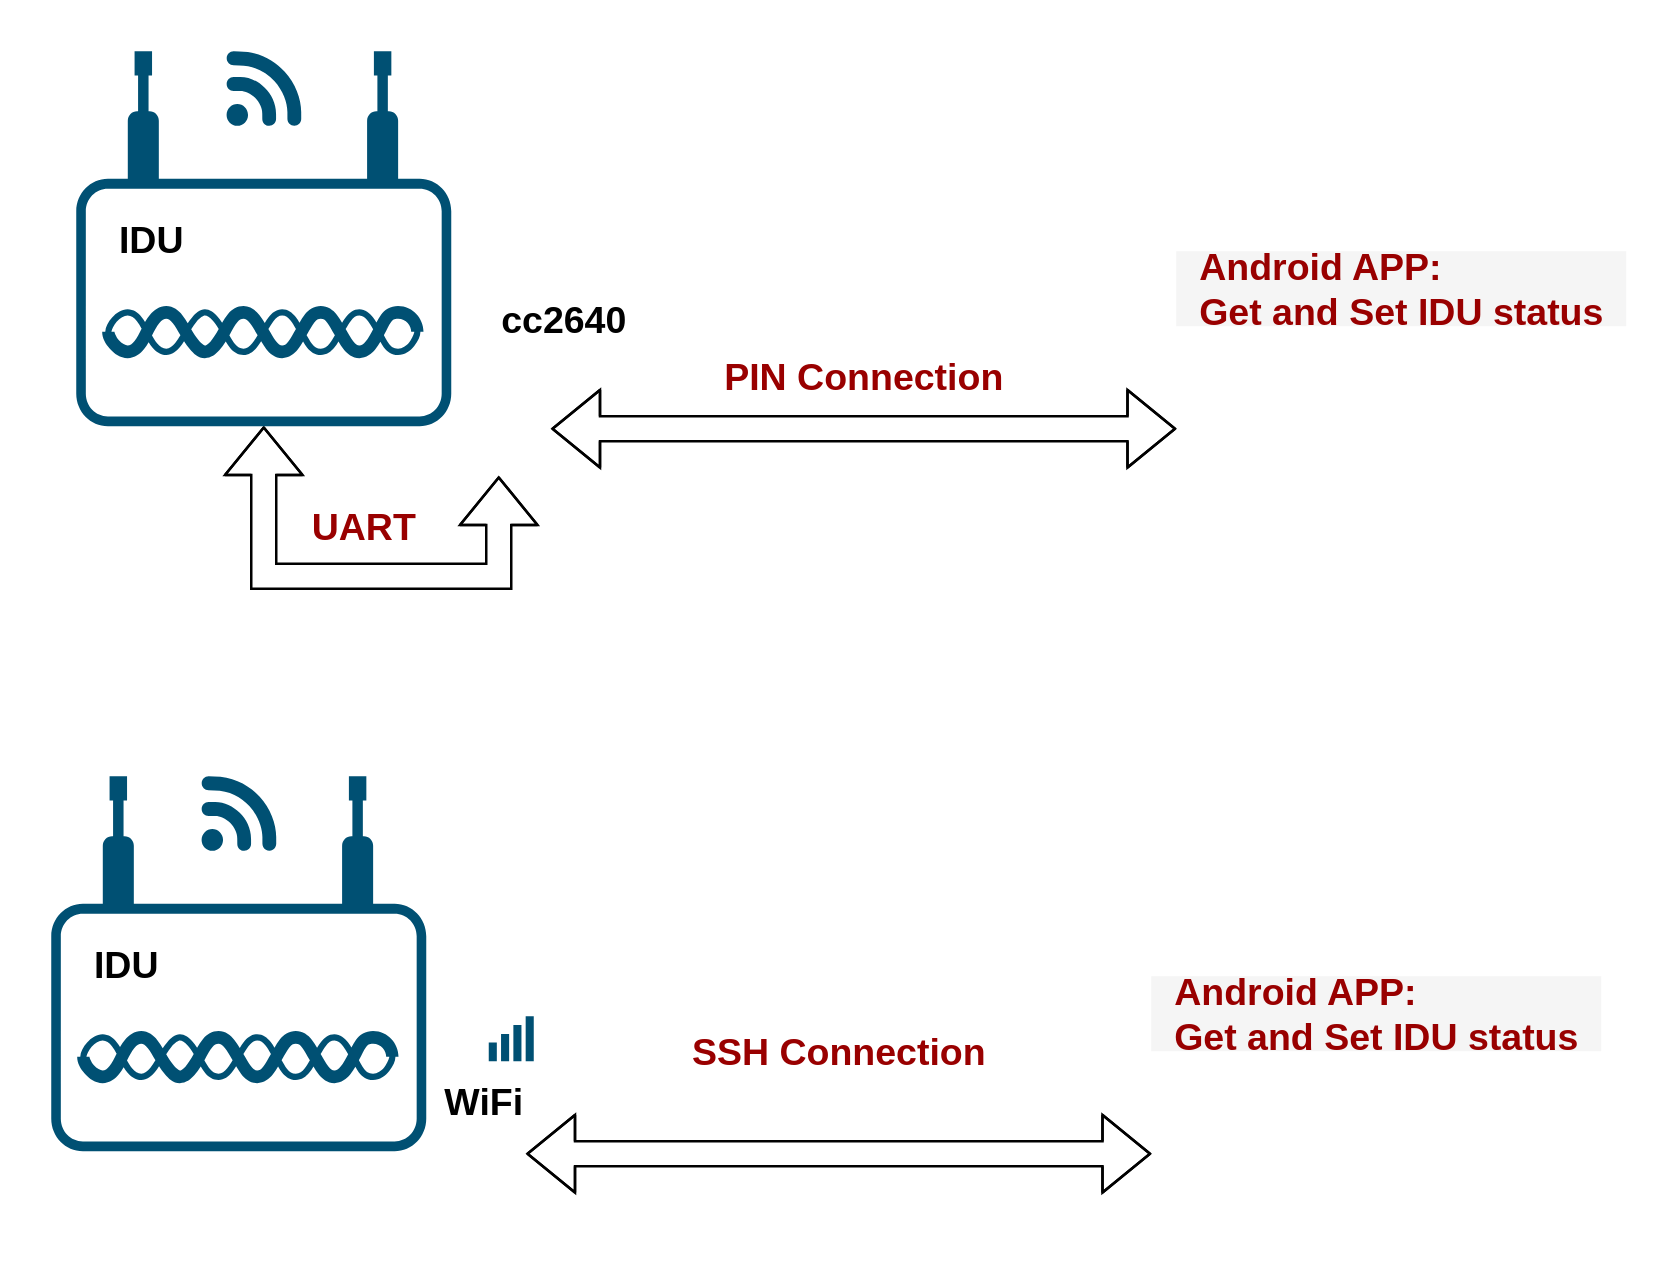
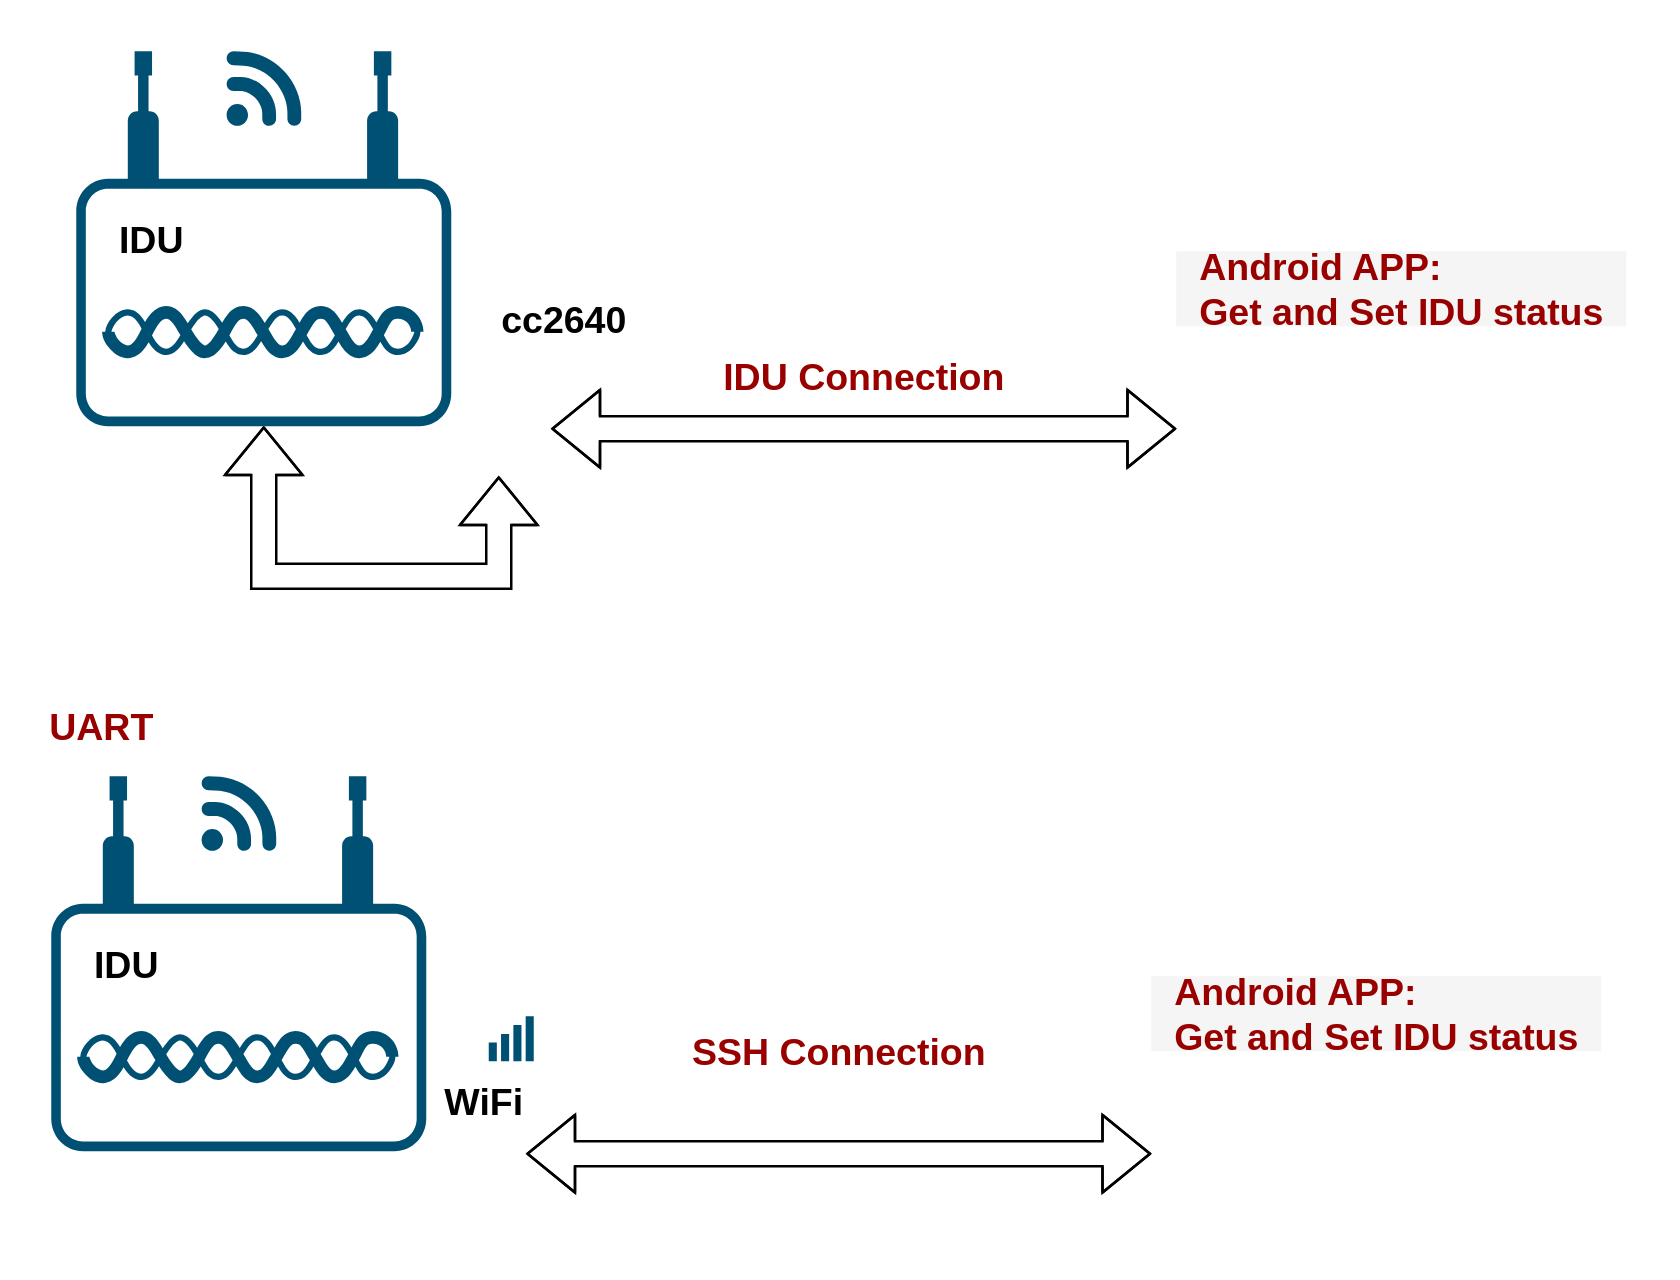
(865, 376) -> (865, 376)
(364, 526) -> (101, 726)
